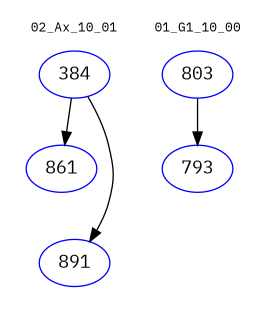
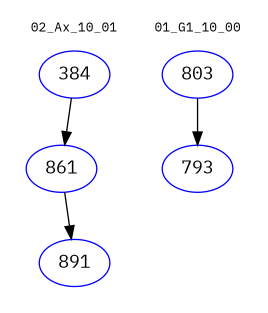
(112, 163) -> (67, 209)
